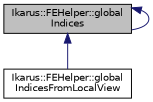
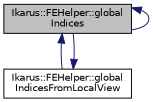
none -> (74, 46)
